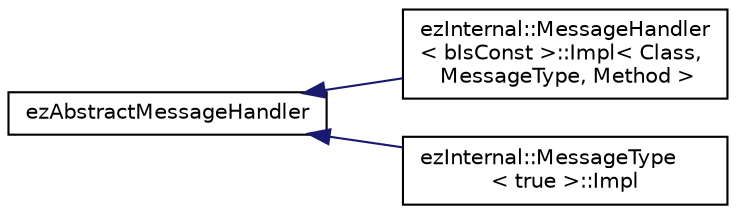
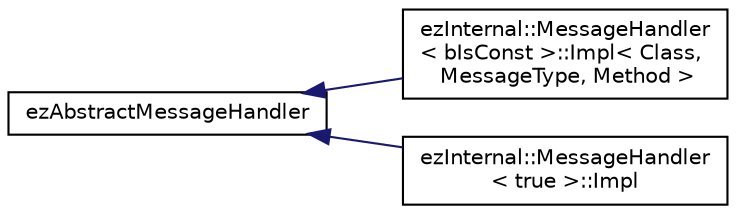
(565, 171) -> (565, 171)
